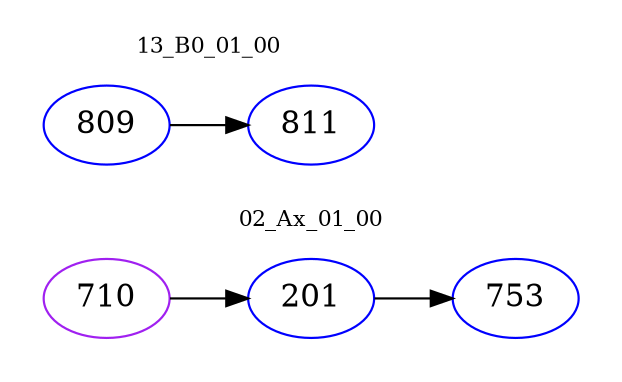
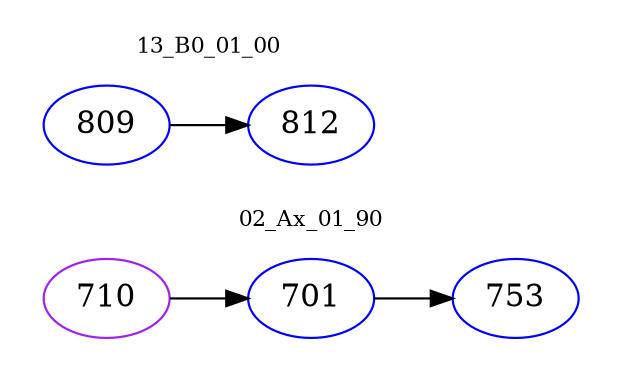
(311, 125) -> (311, 125)
(311, 221) -> (311, 221)
(311, 298) -> (311, 298)
